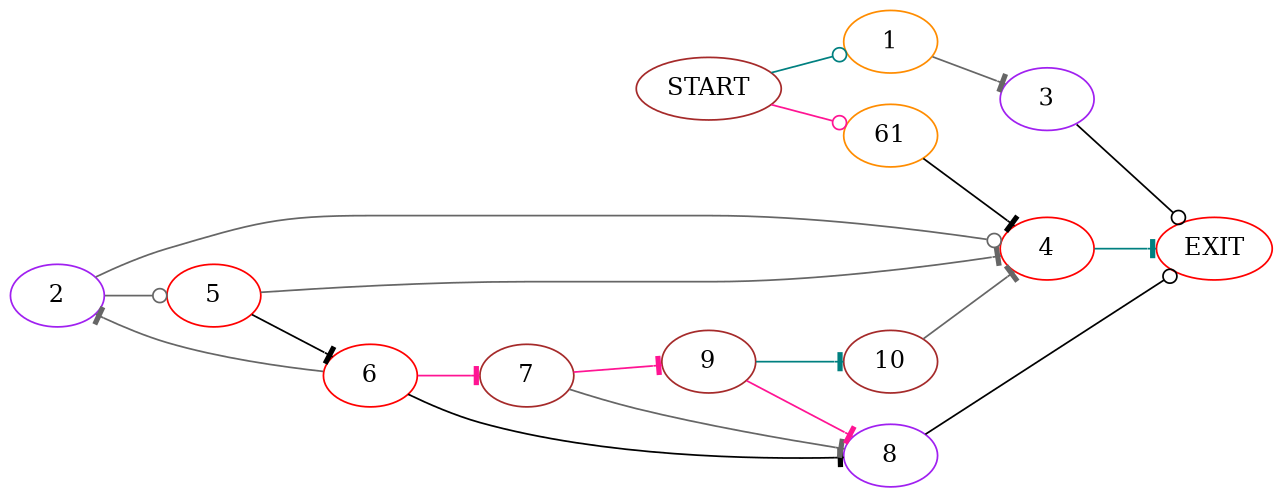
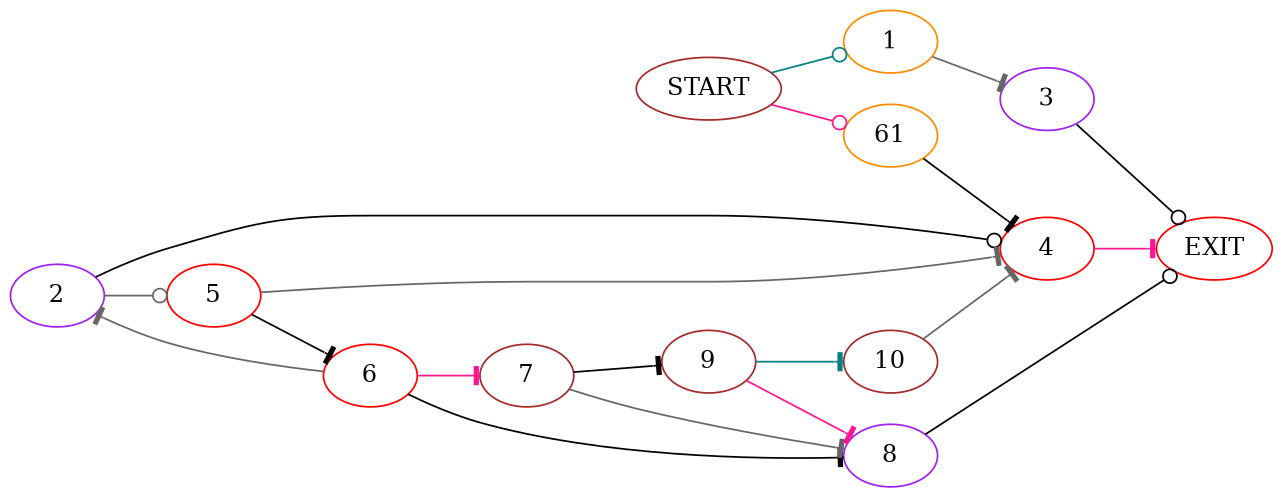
(537, 216) -> (537, 216)
(1121, 249) -> (1121, 249)
(613, 369) -> (613, 369)
